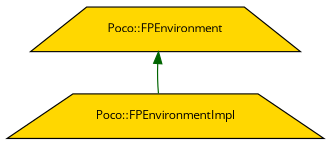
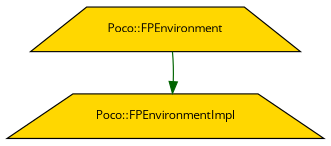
(158, 79) -> (173, 67)
